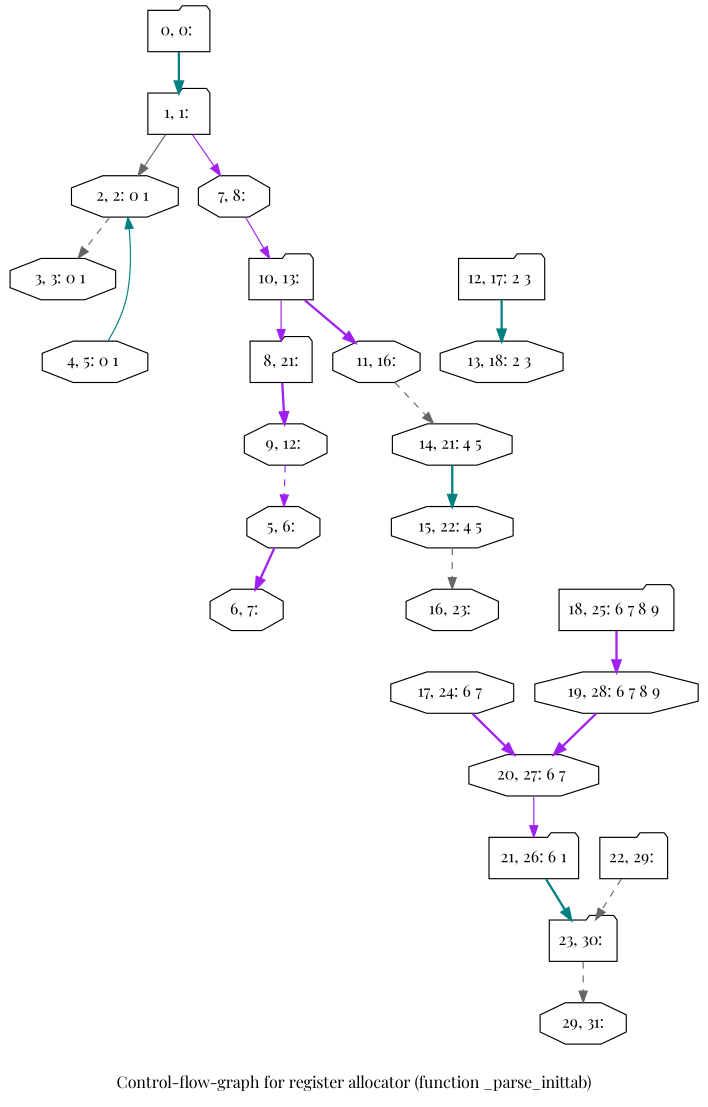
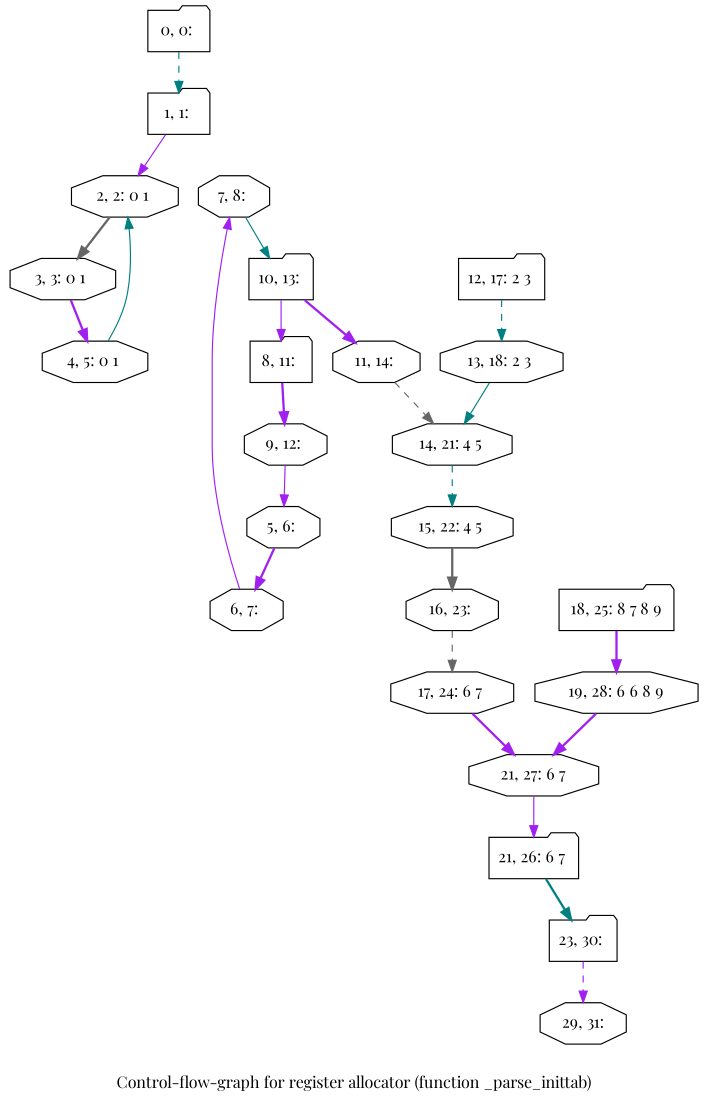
(179, 67) -> (179, 67)
(155, 150) -> (155, 150)
(203, 150) -> (212, 410)
(97, 233) -> (97, 233)
(255, 233) -> (255, 233)
none -> (77, 315)
(502, 315) -> (502, 315)
(281, 362) -> (281, 362)
(376, 362) -> (376, 362)
none -> (480, 398)
(285, 480) -> (285, 480)
(452, 480) -> (452, 480)
(452, 563) -> (452, 563)
(616, 610) -> (616, 610)
none -> (452, 646)
(616, 693) -> (616, 693)
(534, 775) -> (534, 775)
(534, 858) -> (534, 858)
(634, 858) -> none
(583, 976) -> (583, 976)
